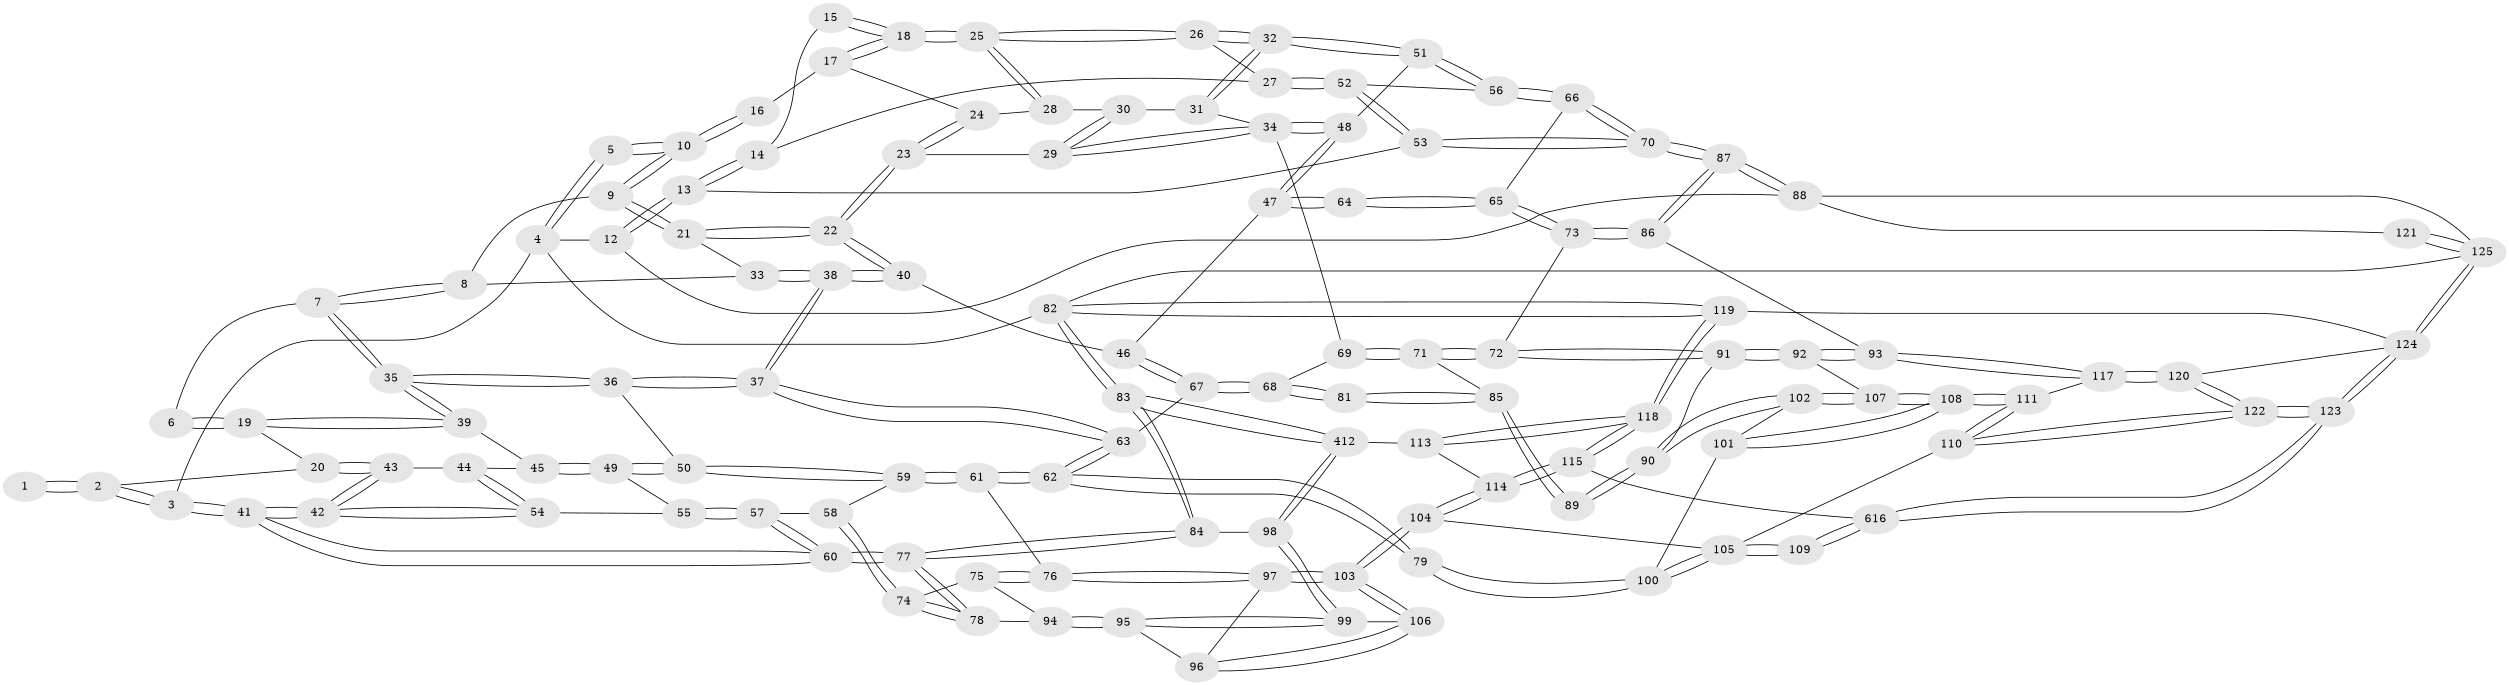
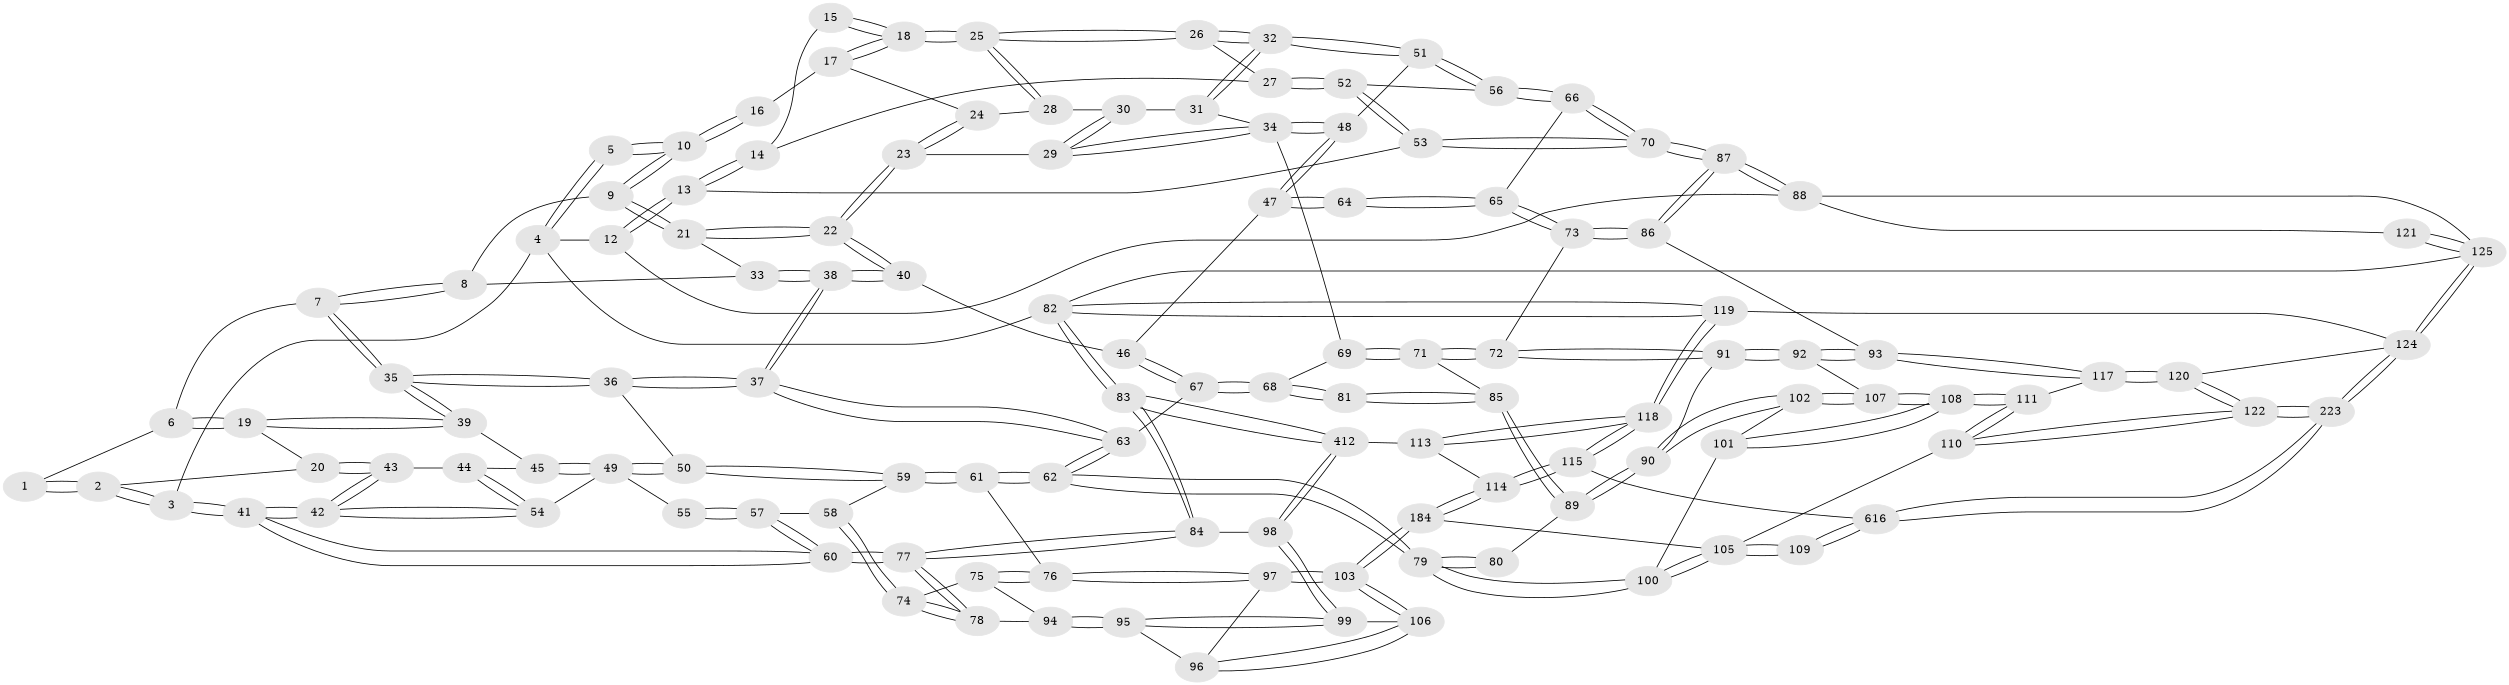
(2331, 412) -> (2331, 412)
none -> (99, 455)
(611, 513) -> (575, 491)
(1421, 518) -> (1421, 518)
none -> (1497, 562)
